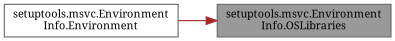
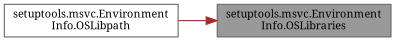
(91, 21) -> (91, 21)
